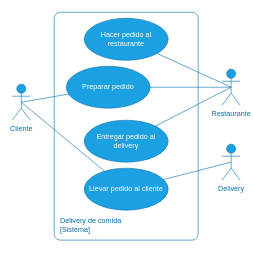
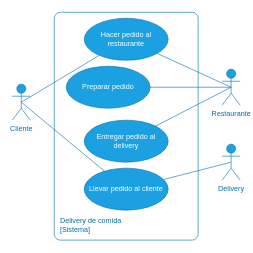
(48, 98) -> (65, 76)
